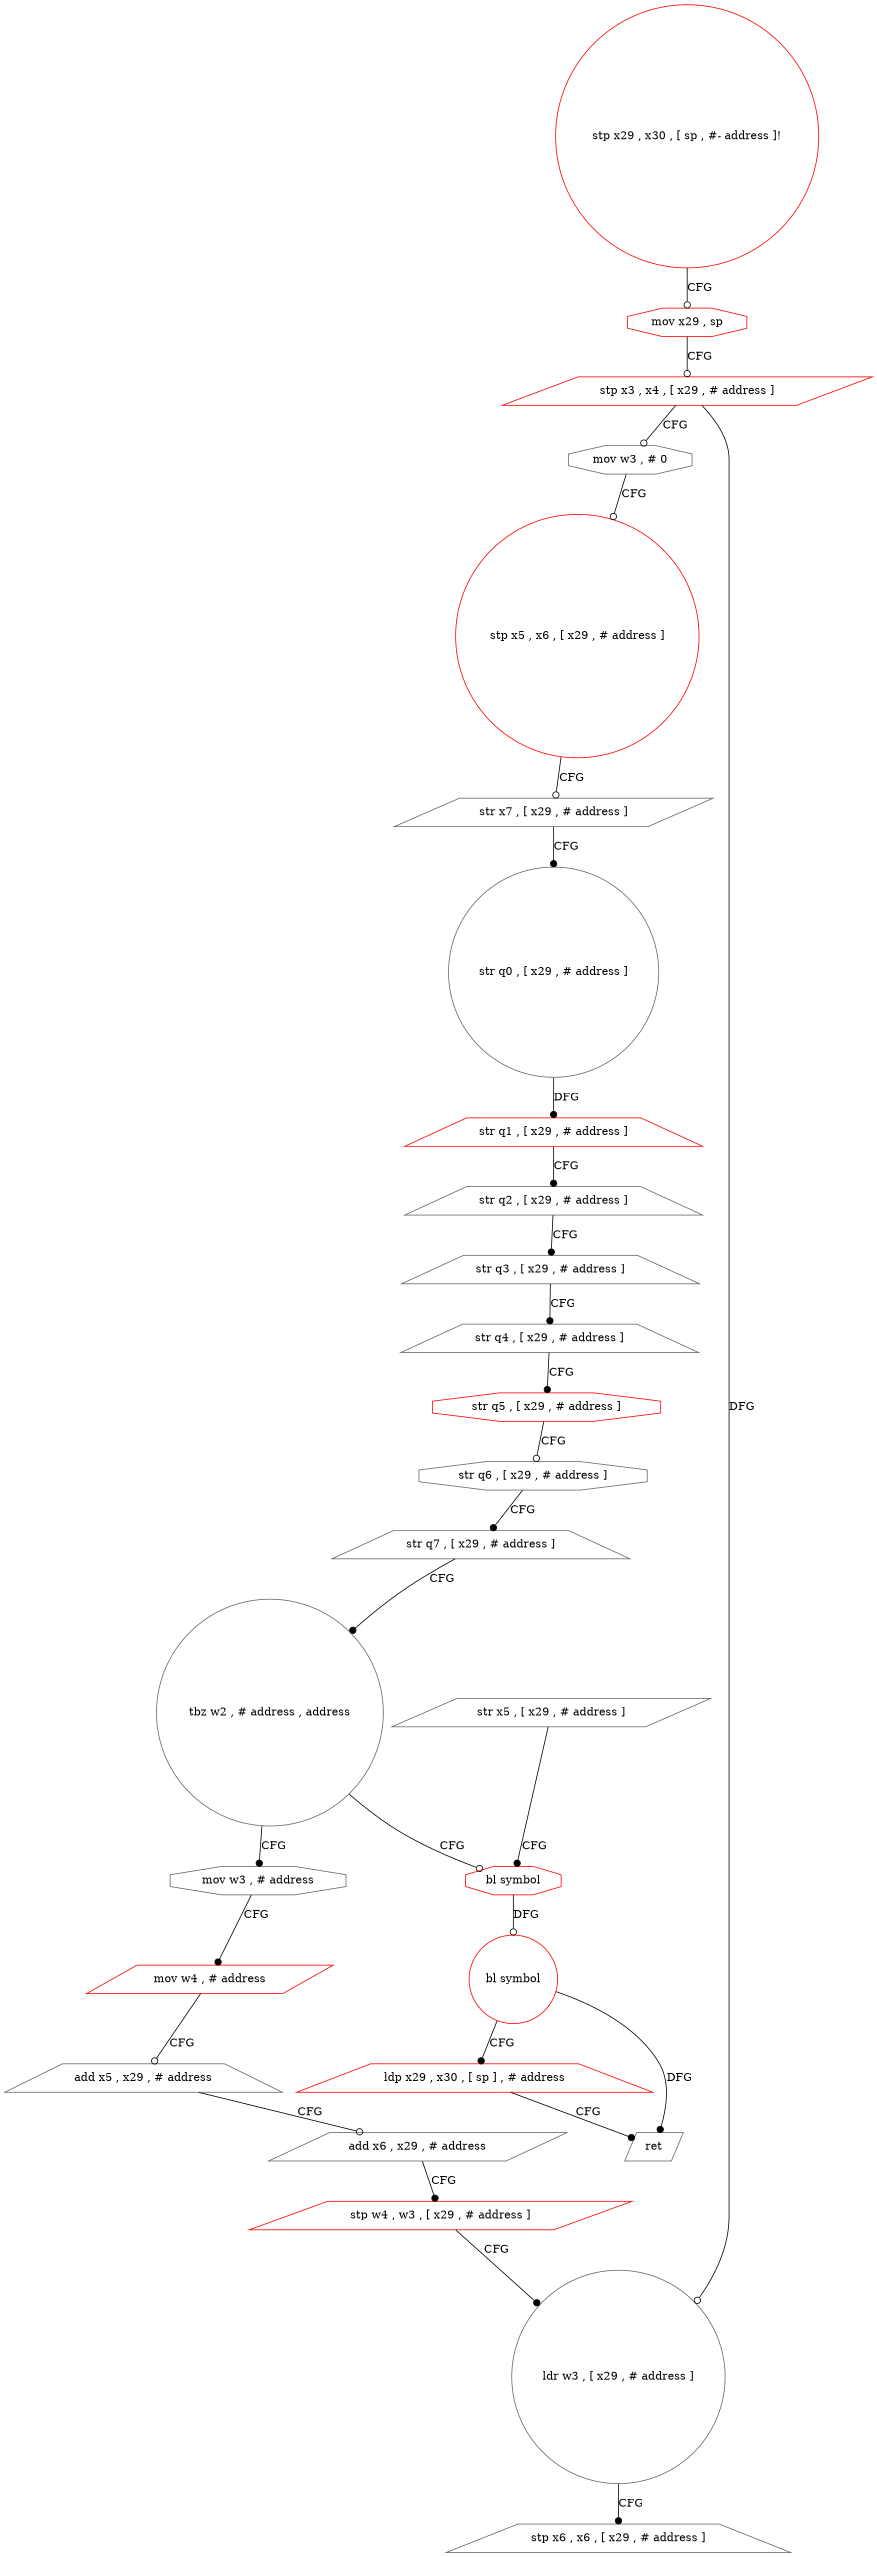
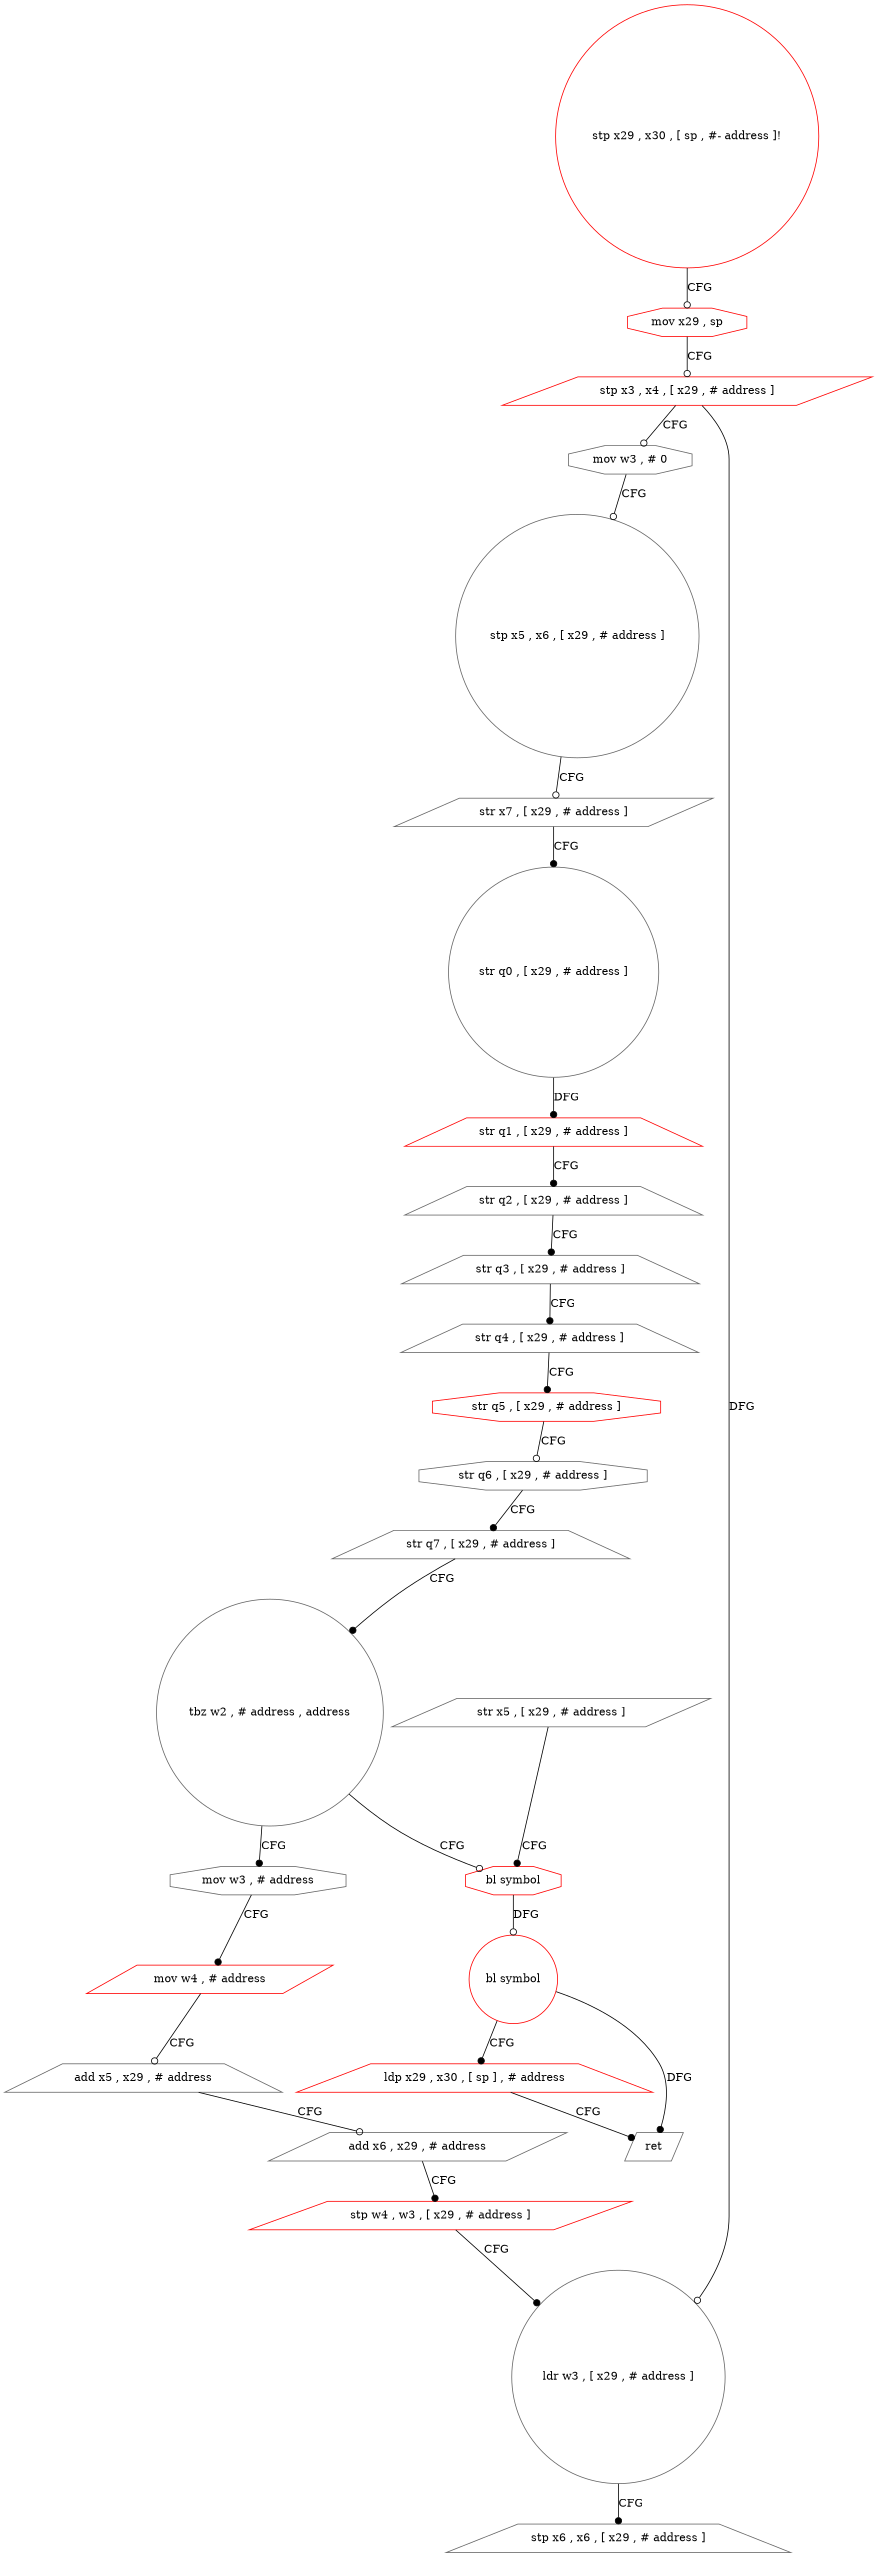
(577, 636) -> (577, 636)
